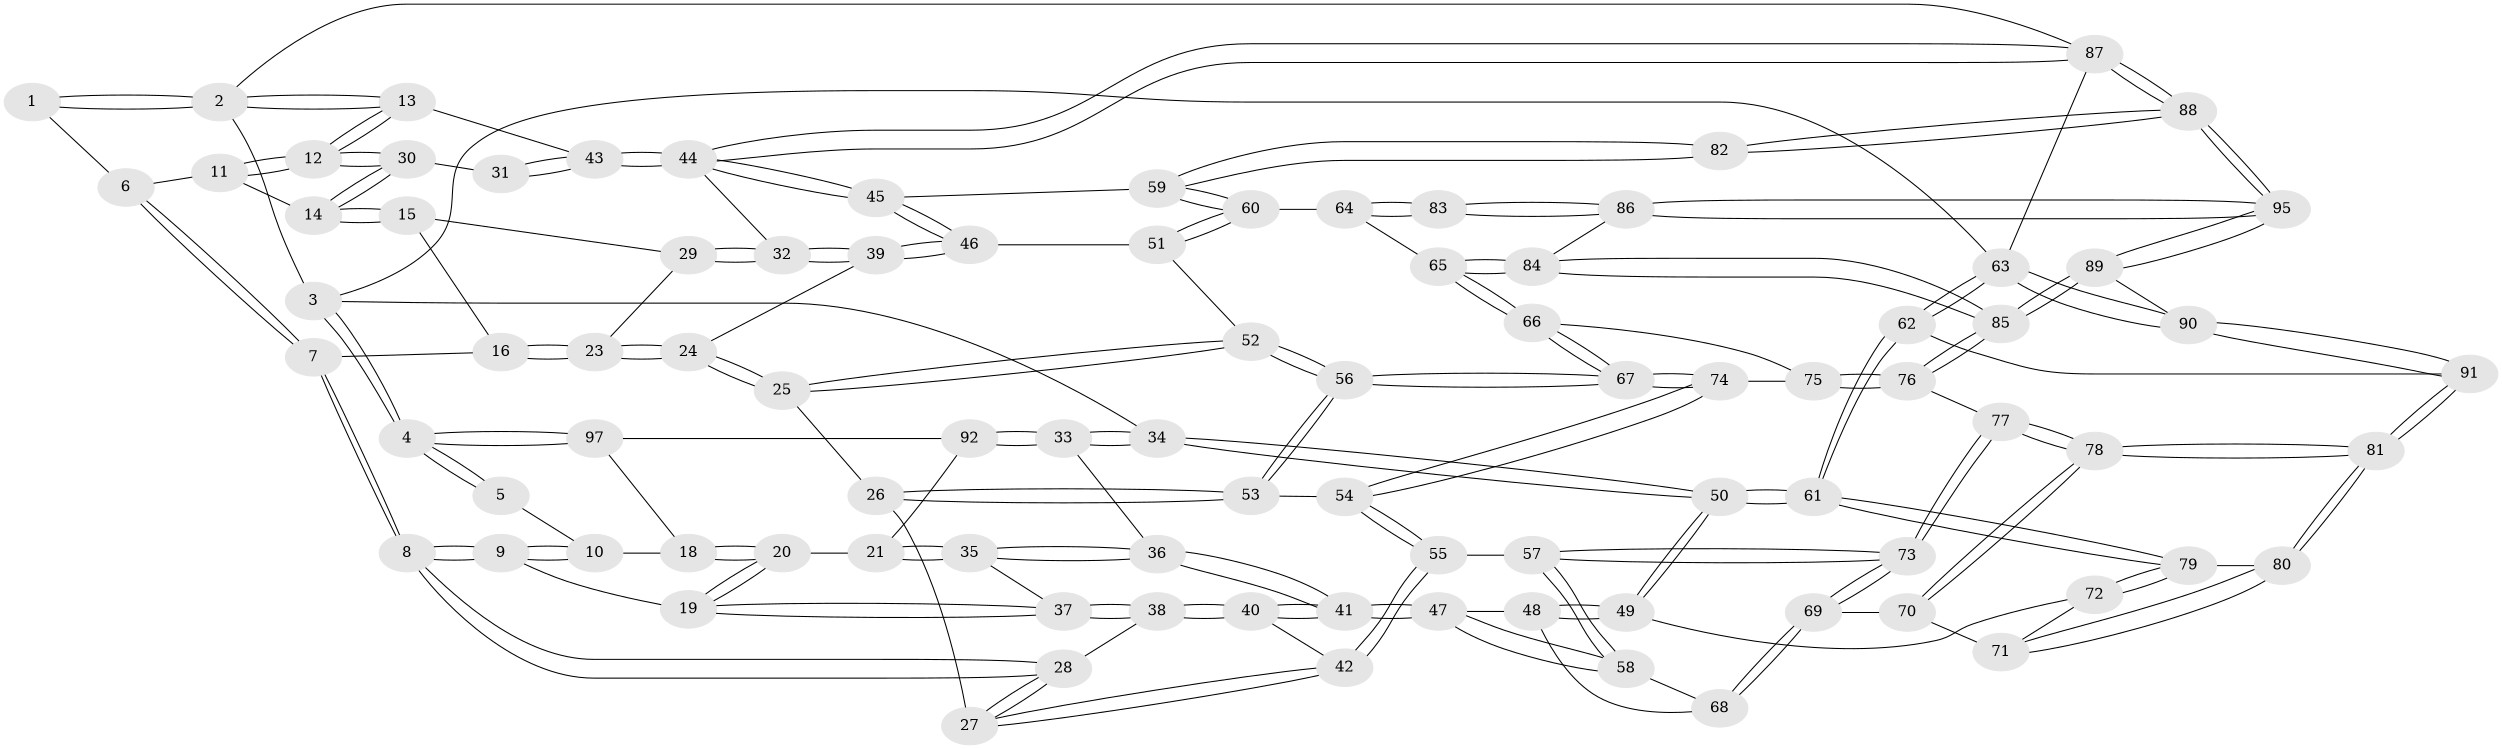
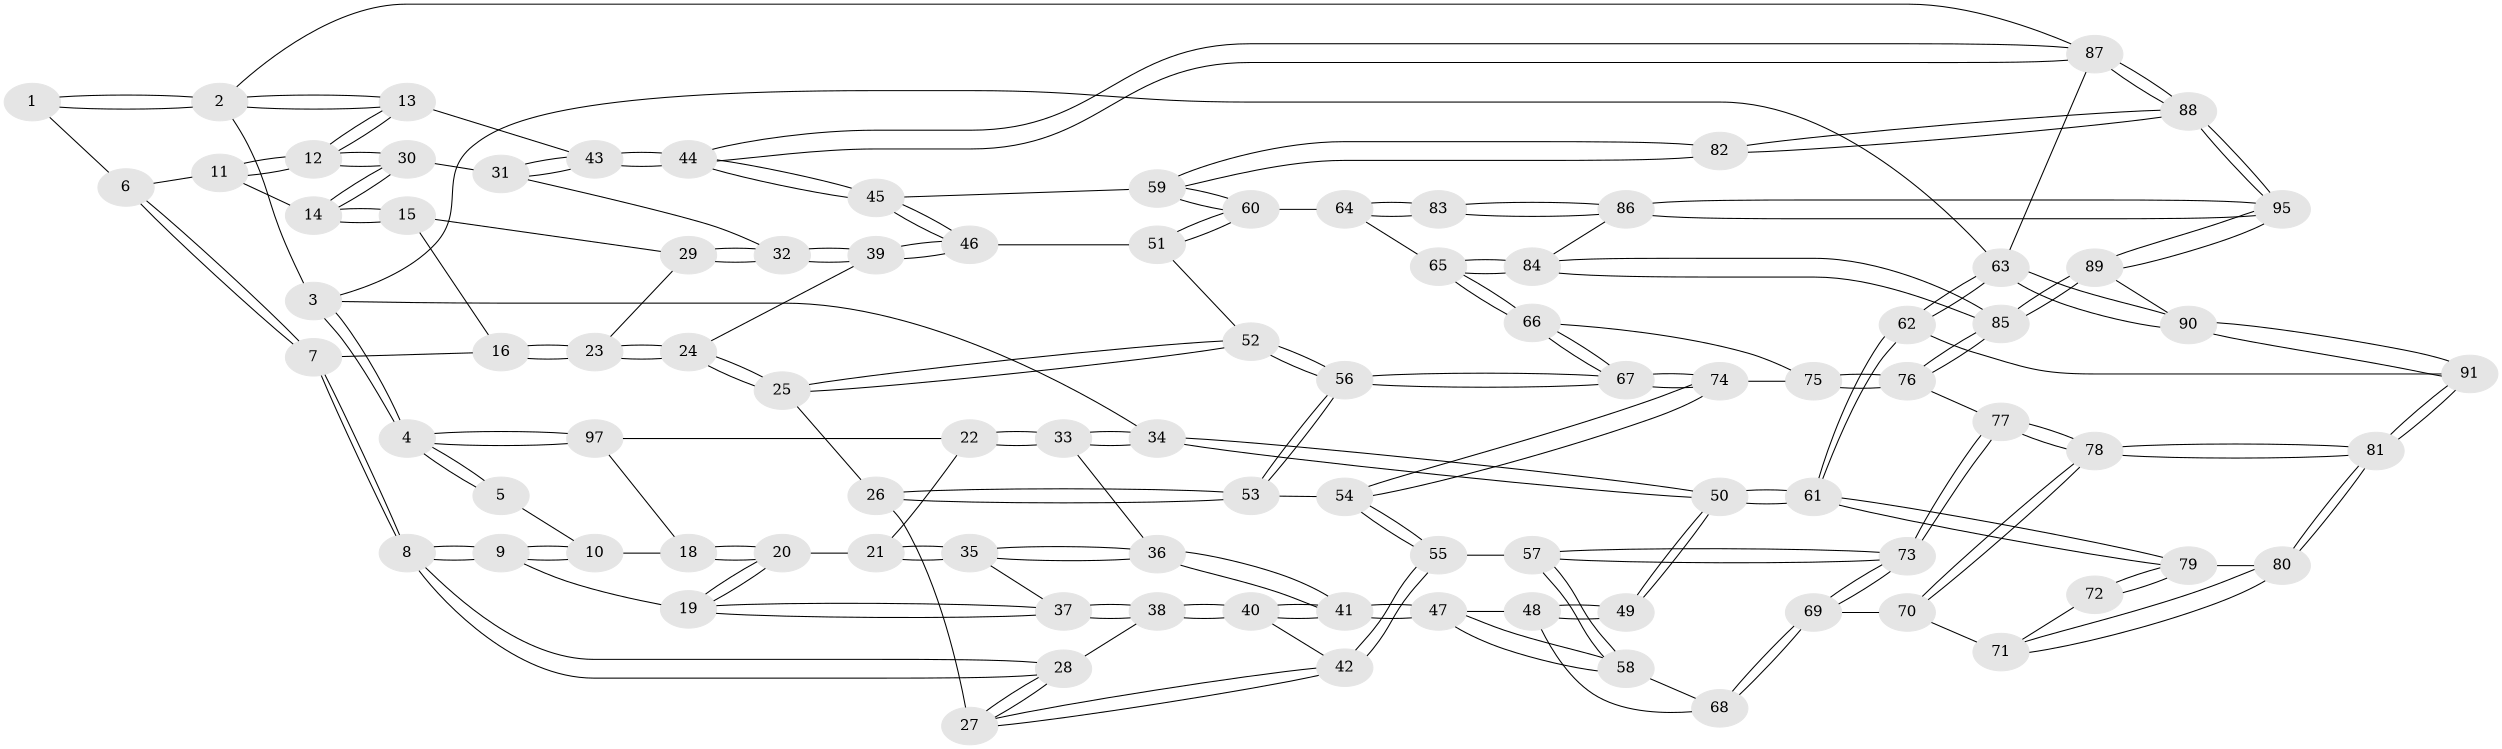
(736, 207) -> (645, 207)
(970, 439) -> (970, 439)
(1862, 648) -> none
